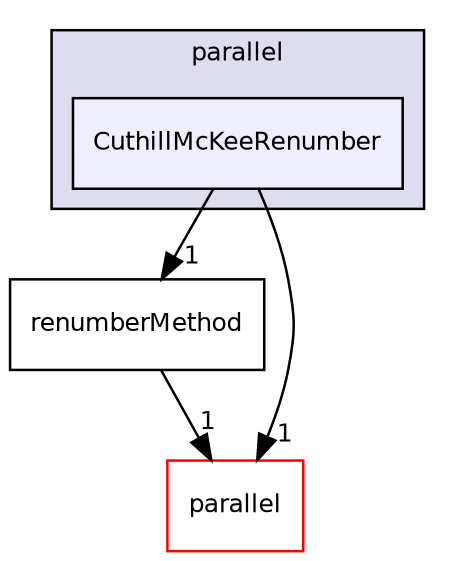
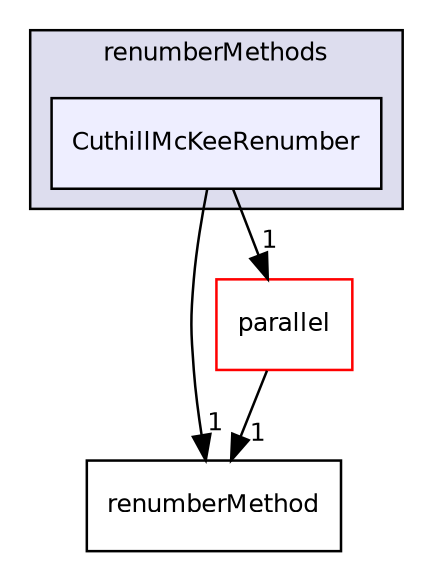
(238, 54) -> (216, 54)
(180, 404) -> (254, 404)
